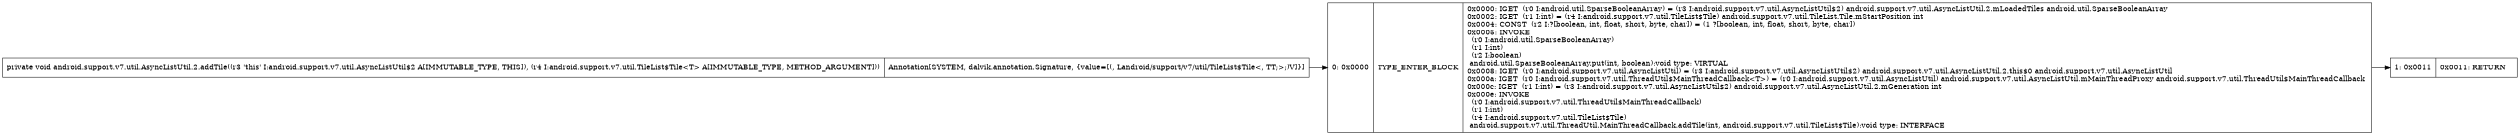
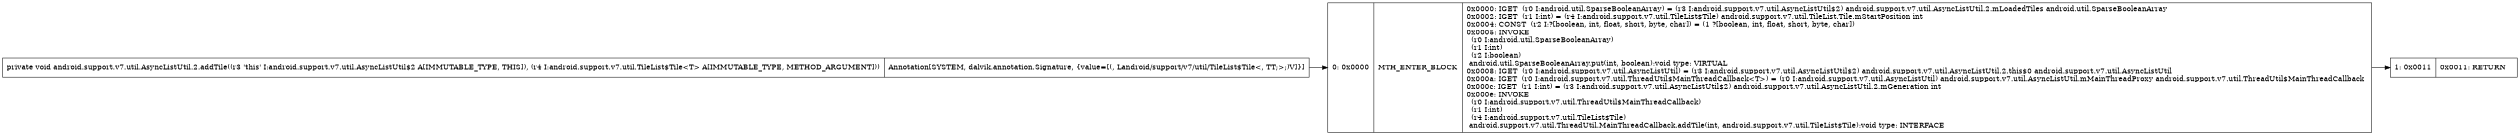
(1418, 67) -> (1418, 67)
